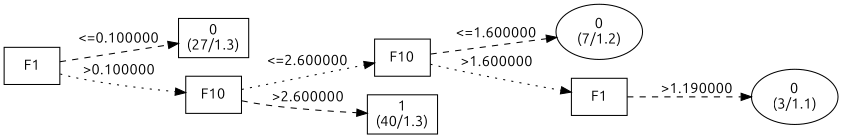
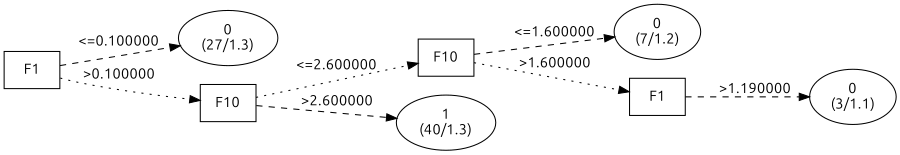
(214, 38) -> (228, 38)
(402, 114) -> (446, 123)
